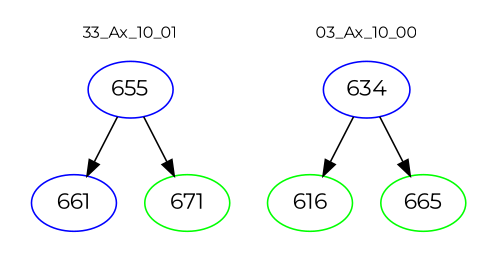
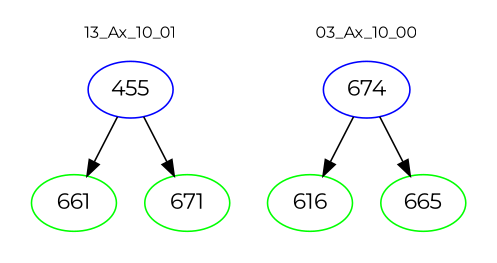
(131, 34) -> (131, 34)
(131, 90) -> (131, 90)
(367, 90) -> (367, 90)
(74, 203) -> (74, 203)
